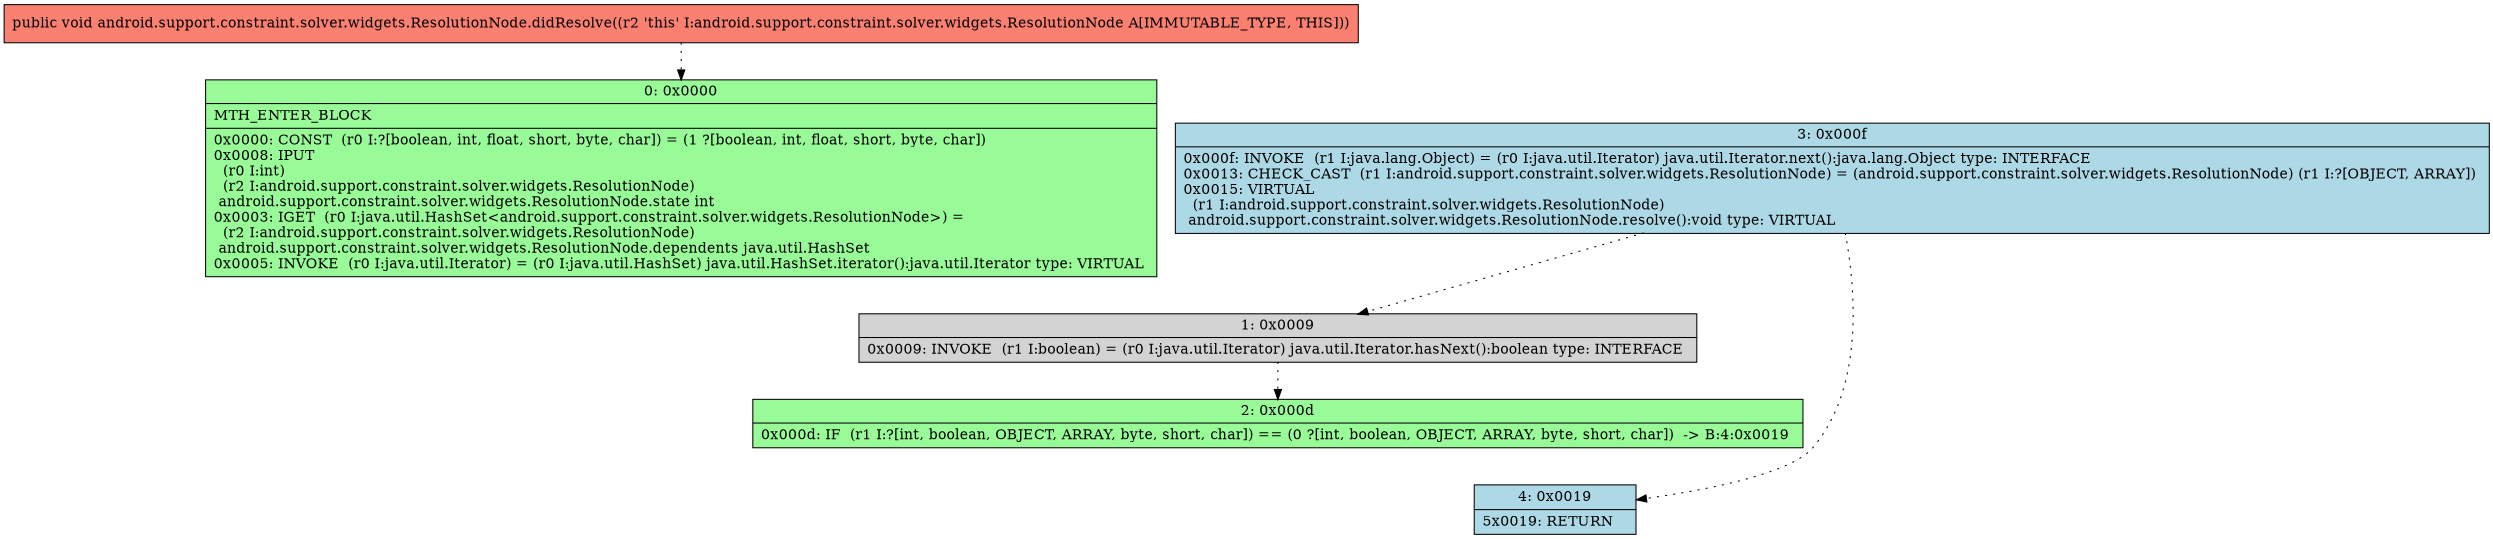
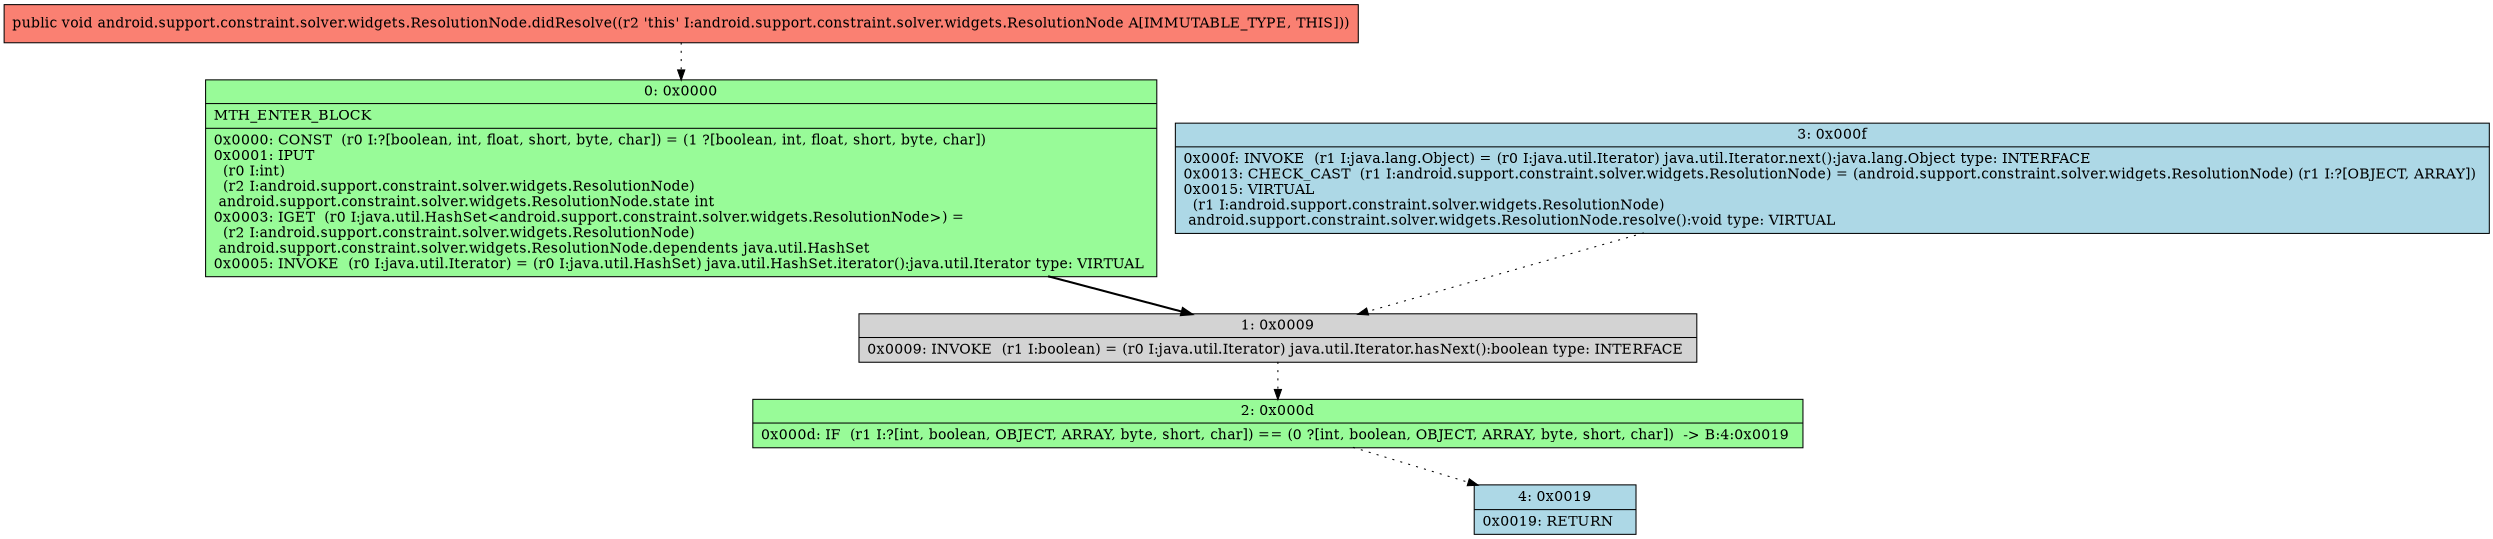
(269, 156) -> (269, 156)
none -> (1115, 294)
(1826, 428) -> (1410, 465)
(1555, 521) -> (1555, 521)
